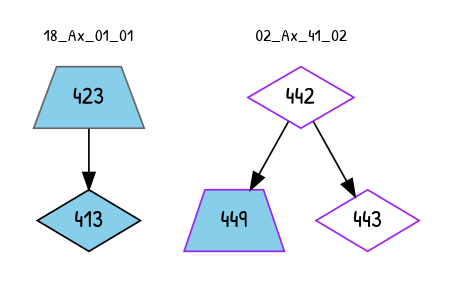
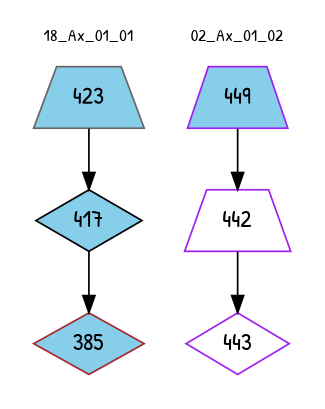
(302, 37) -> (238, 37)
(301, 97) -> (238, 221)
(274, 148) -> (238, 151)
(89, 221) -> (89, 221)
none -> (89, 344)
